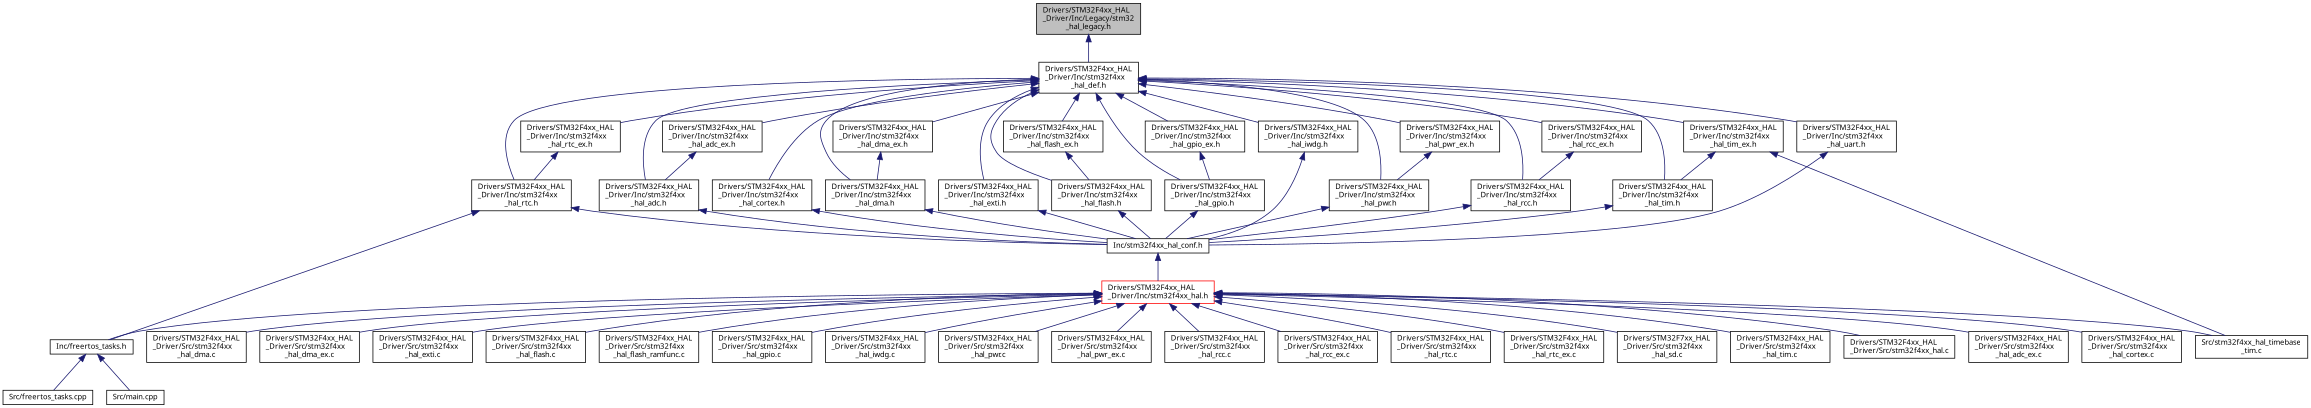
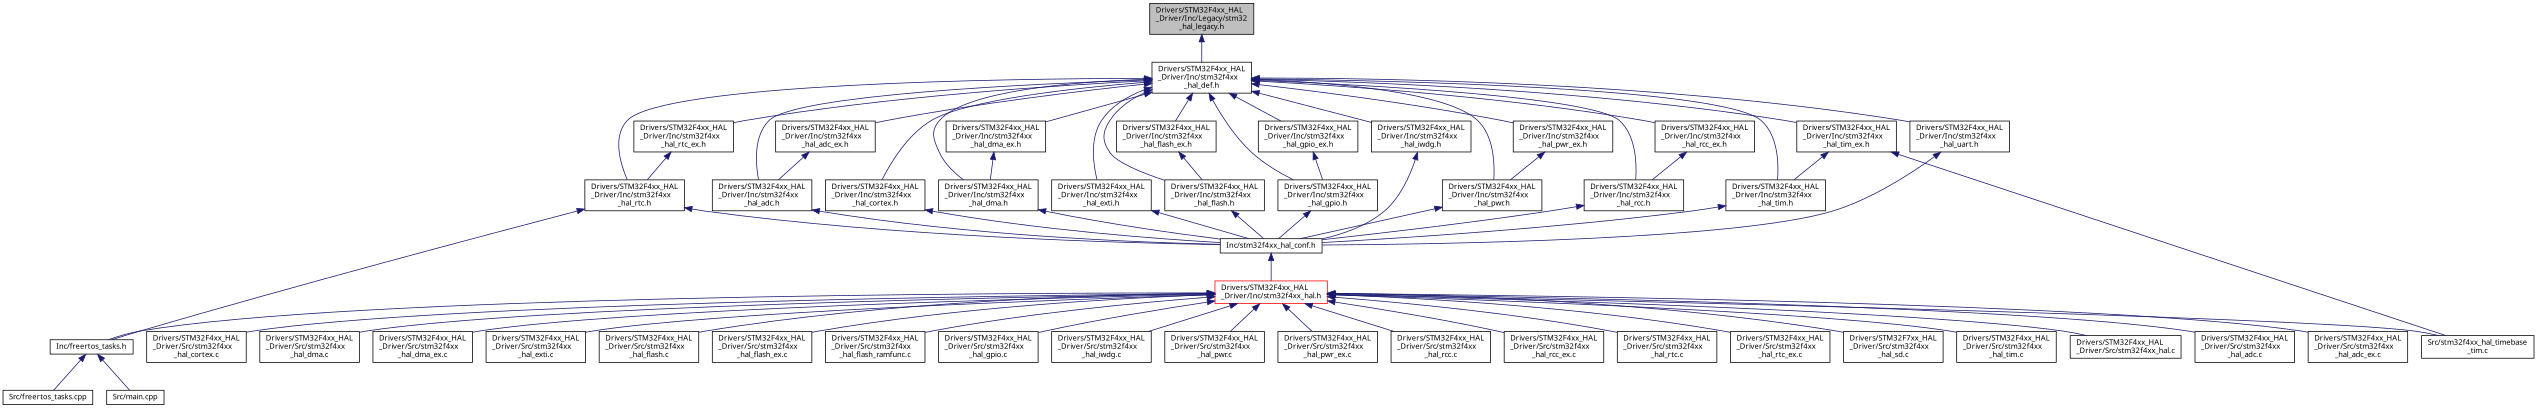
none -> (762, 347)
none -> (2245, 347)
